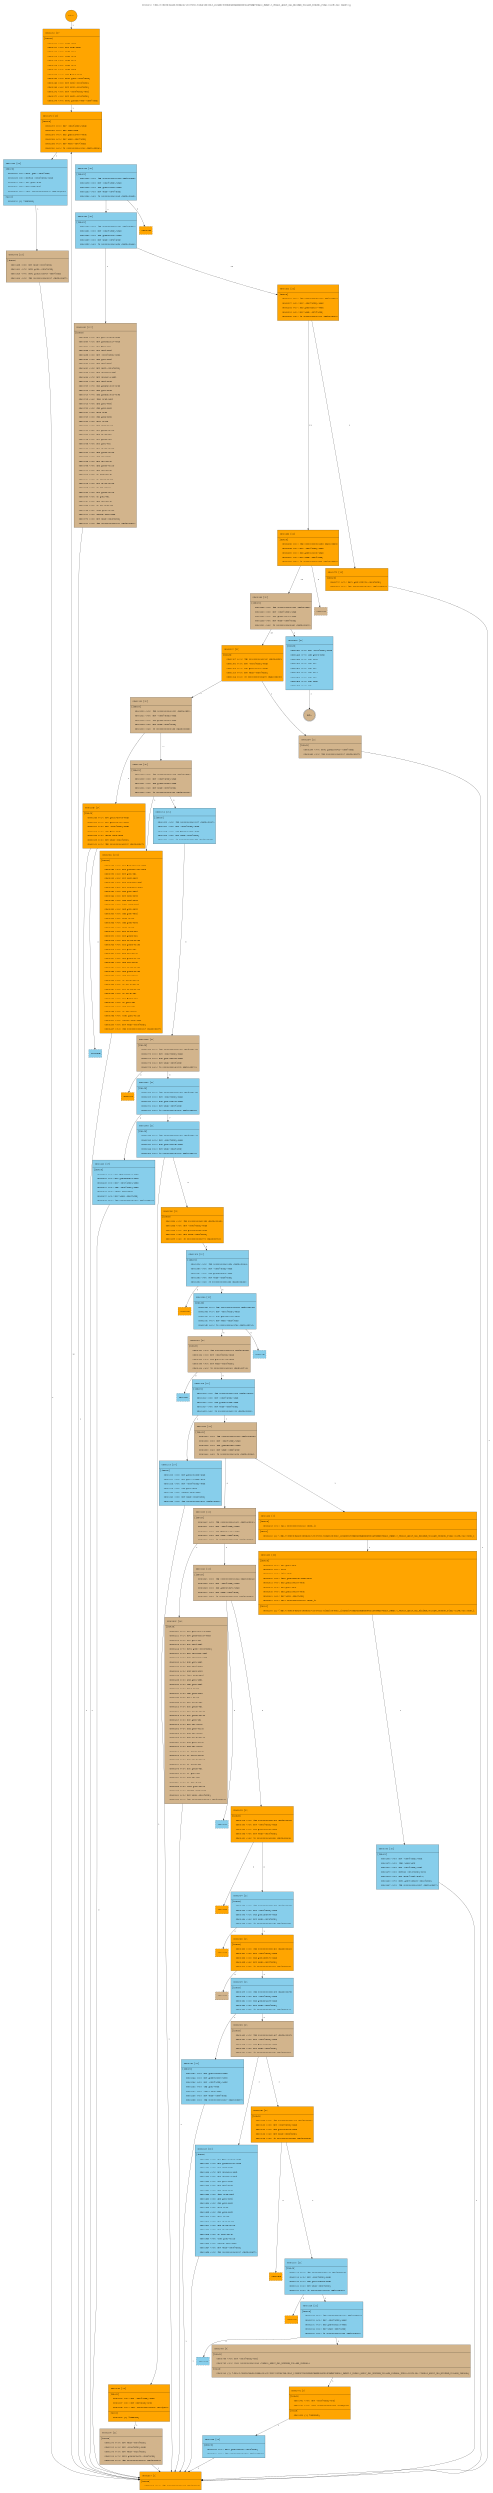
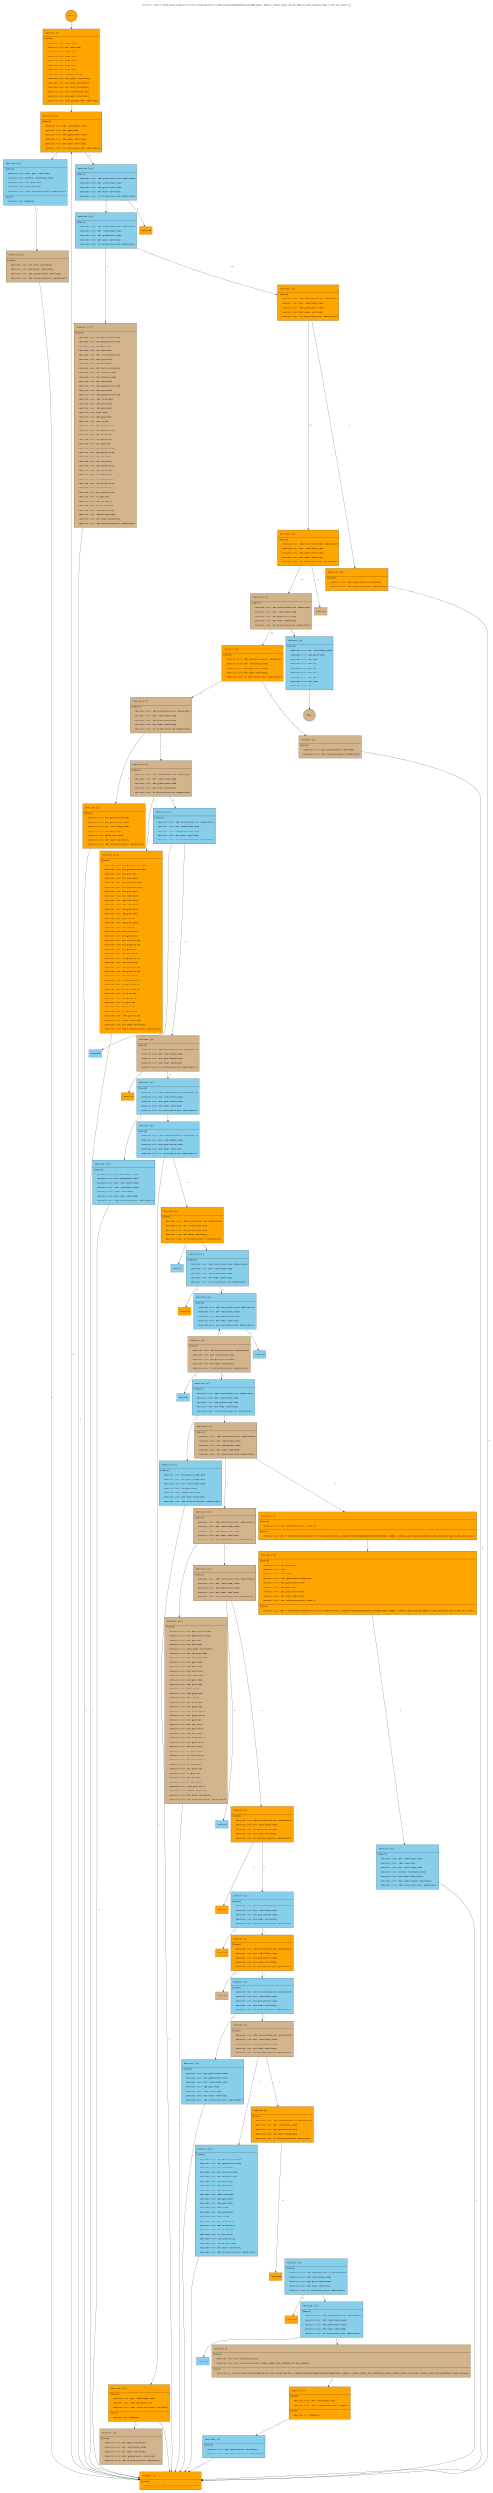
none -> (89, 158)
(90, 948) -> (168, 970)
none -> (177, 1268)
(222, 1332) -> (219, 1334)
(299, 2200) -> none
(155, 2468) -> (167, 2445)
